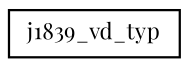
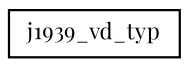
(94, 34) -> (94, 34)
